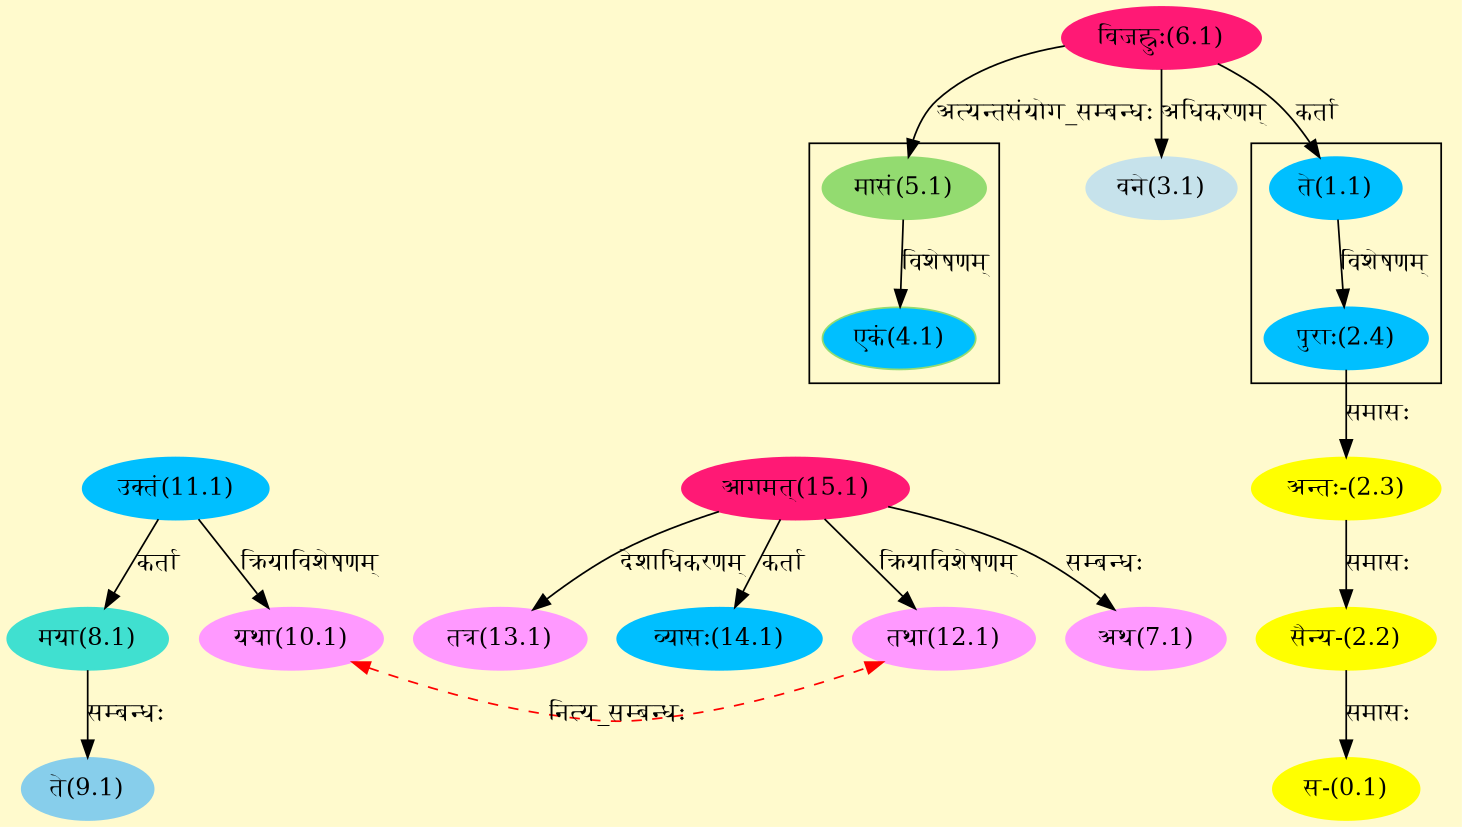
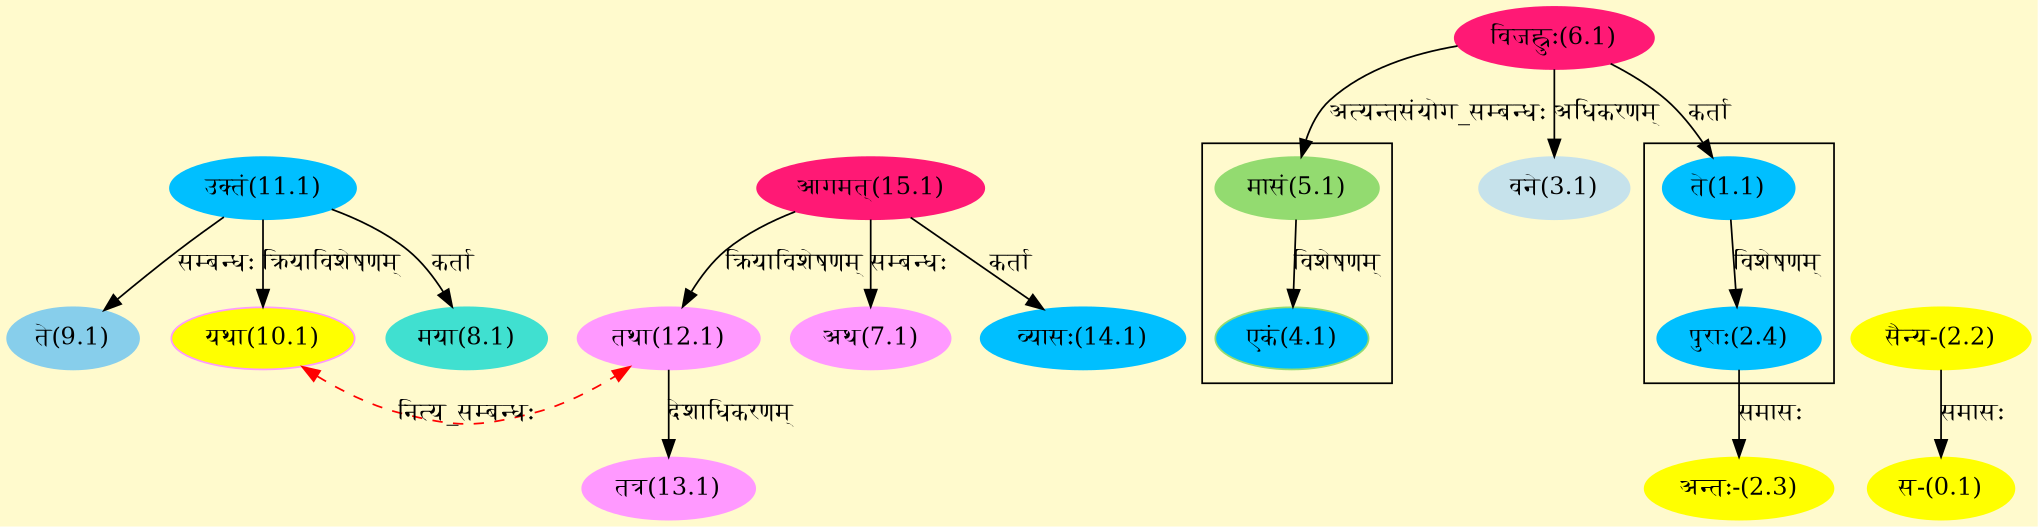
(629, 547) -> (669, 405)
(1346, 555) -> none
(291, 639) -> (263, 338)
(88, 705) -> (170, 257)
